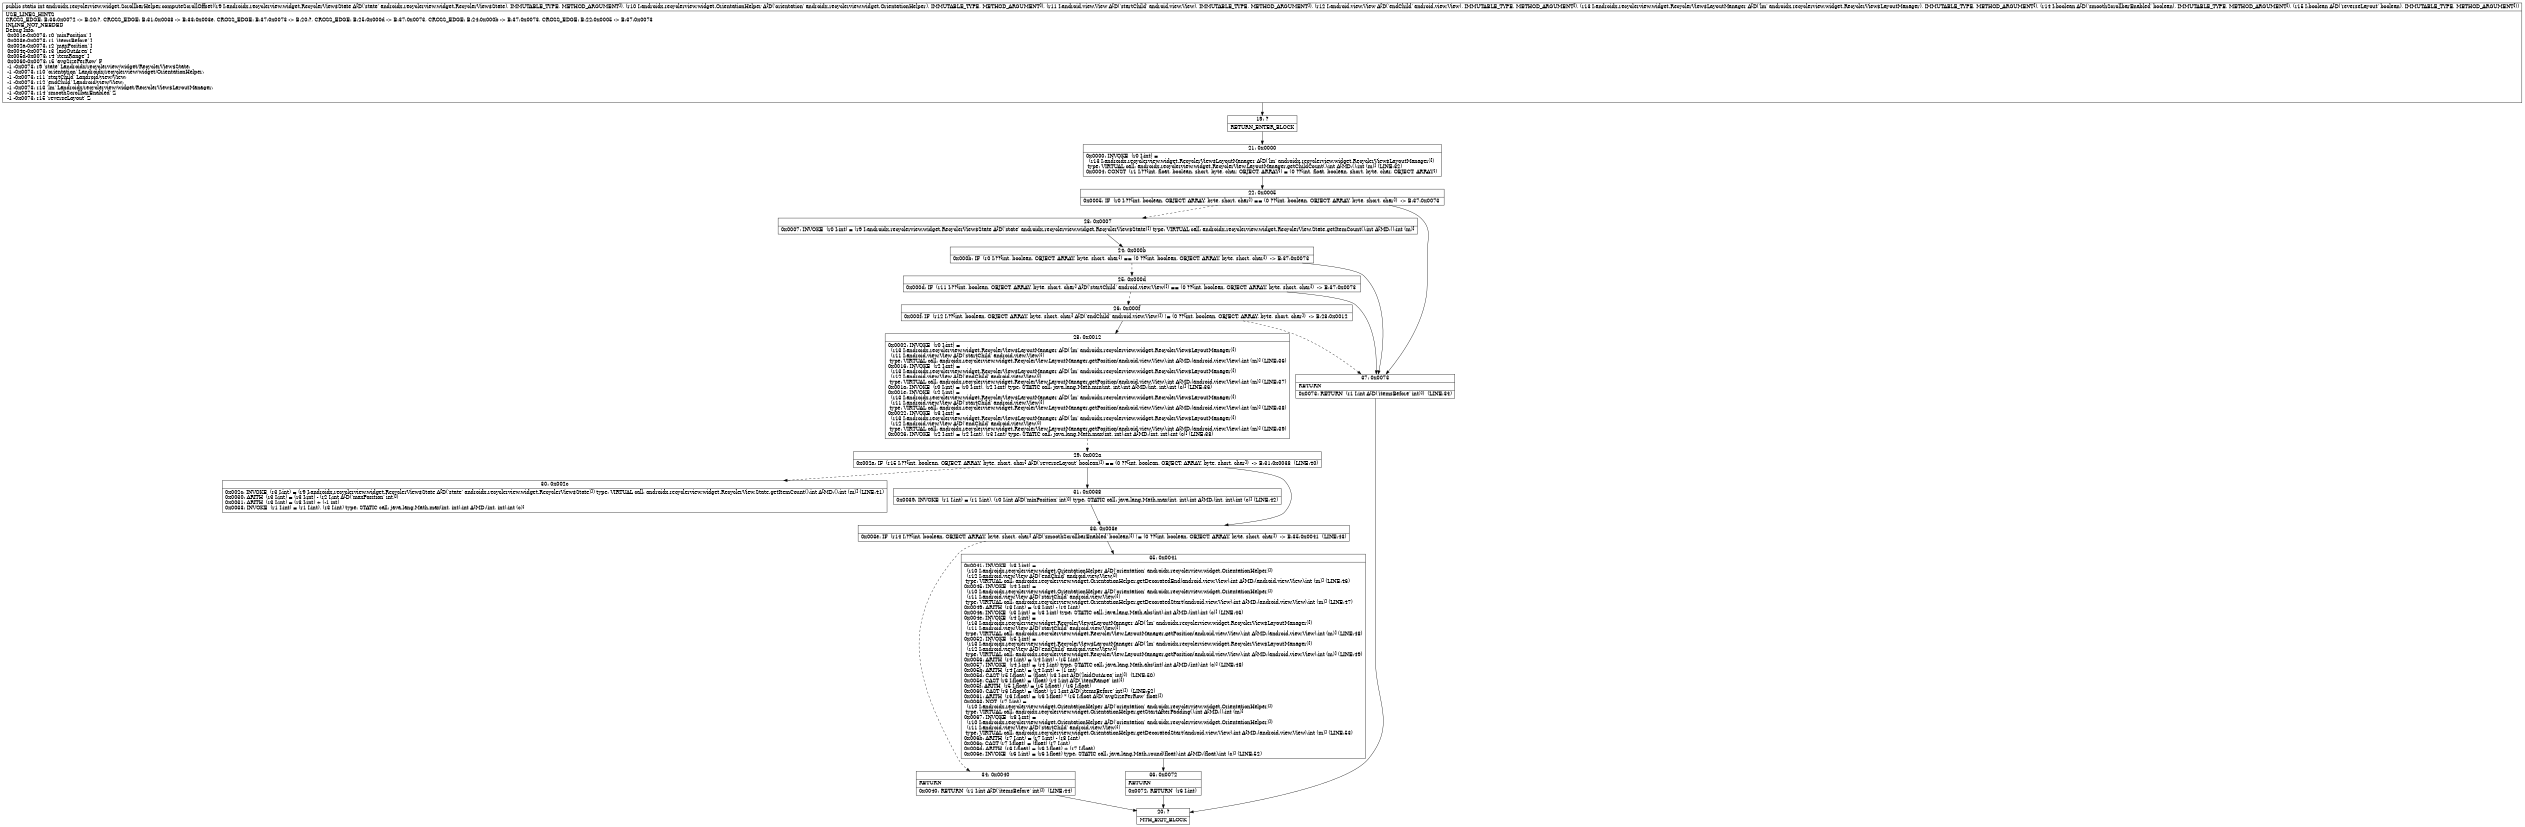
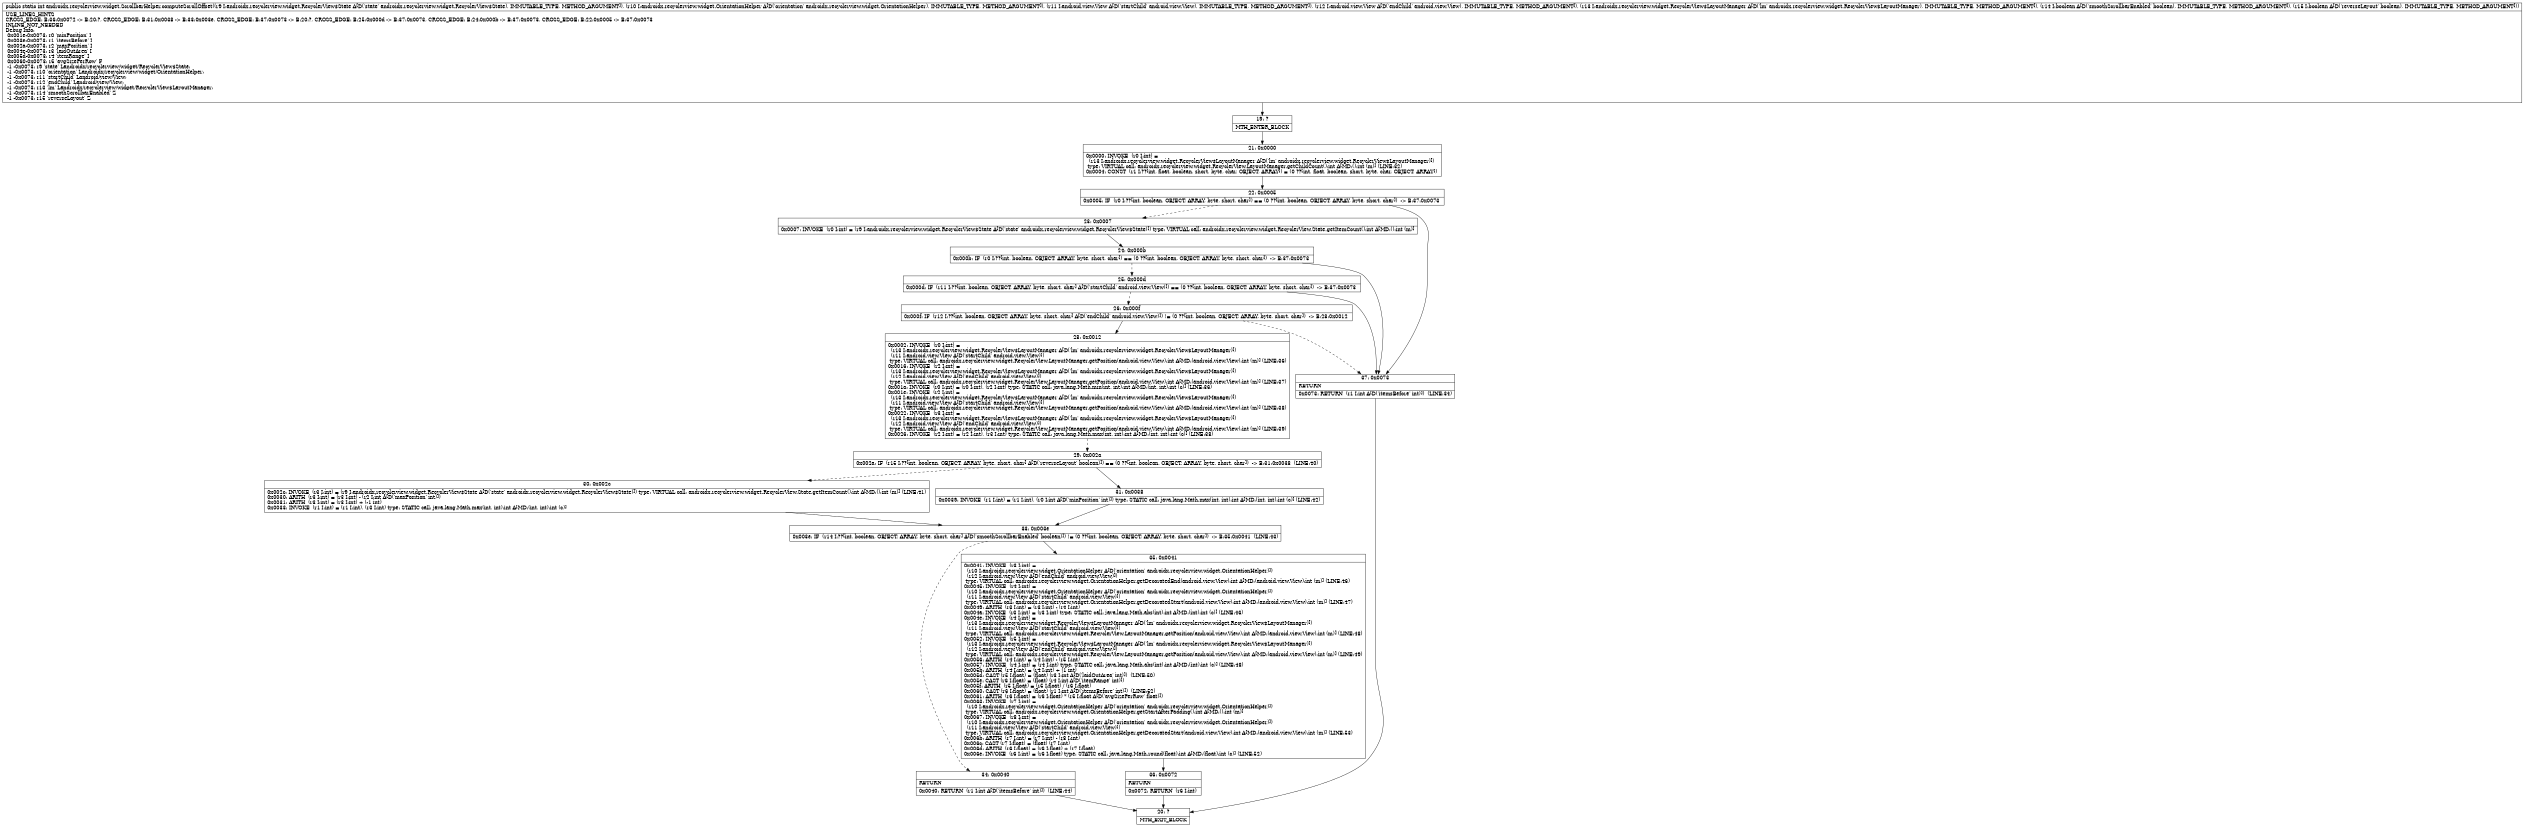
(1262, 127) -> (1262, 127)
(1291, 495) -> (862, 519)
(996, 702) -> (1001, 702)
